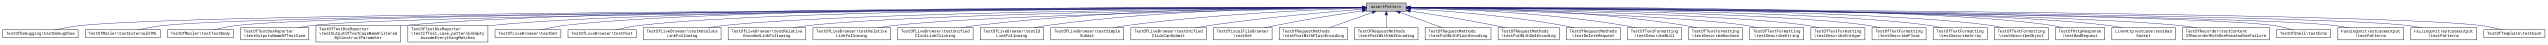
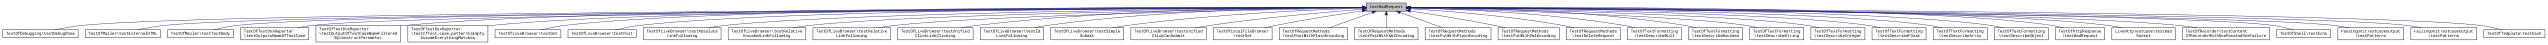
(1386, 7) -> (1386, 7)
